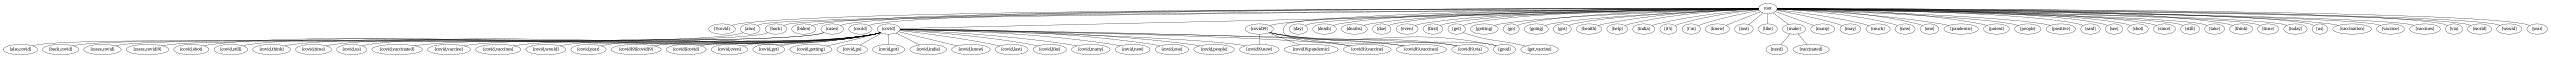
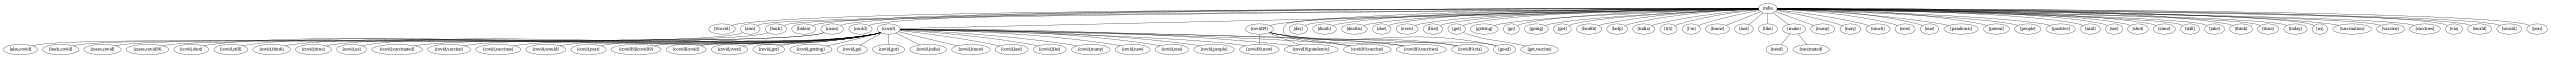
(1768, 9) -> (1768, 9)
none -> (1097, 32)
